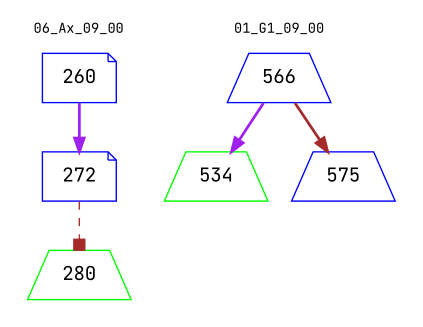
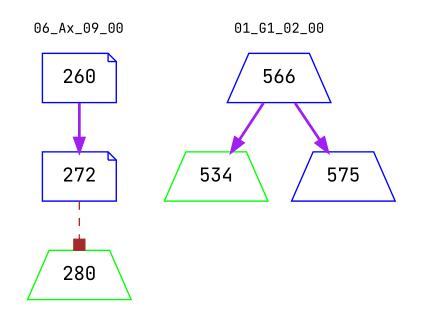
(280, 29) -> (280, 29)
(308, 122) -> (308, 122)
